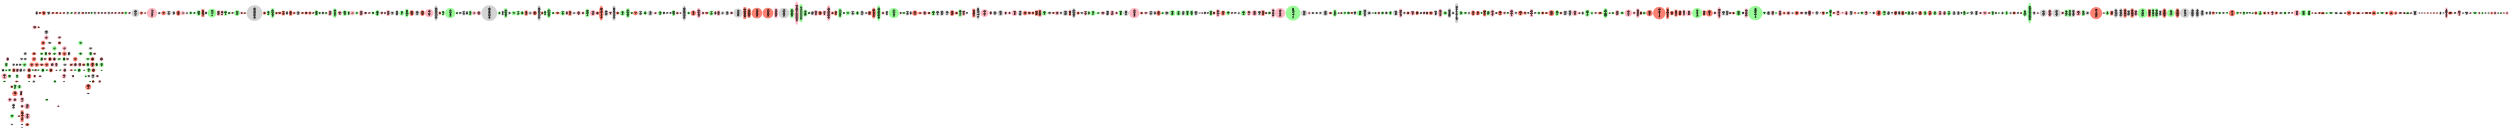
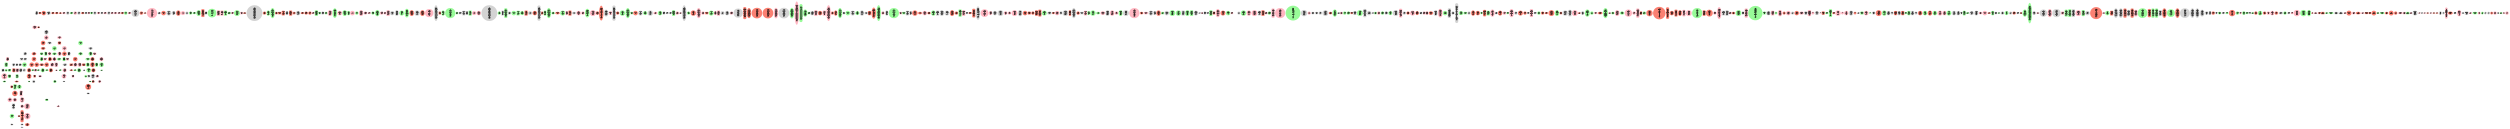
none -> (970, 13)
(1235, 13) -> none
